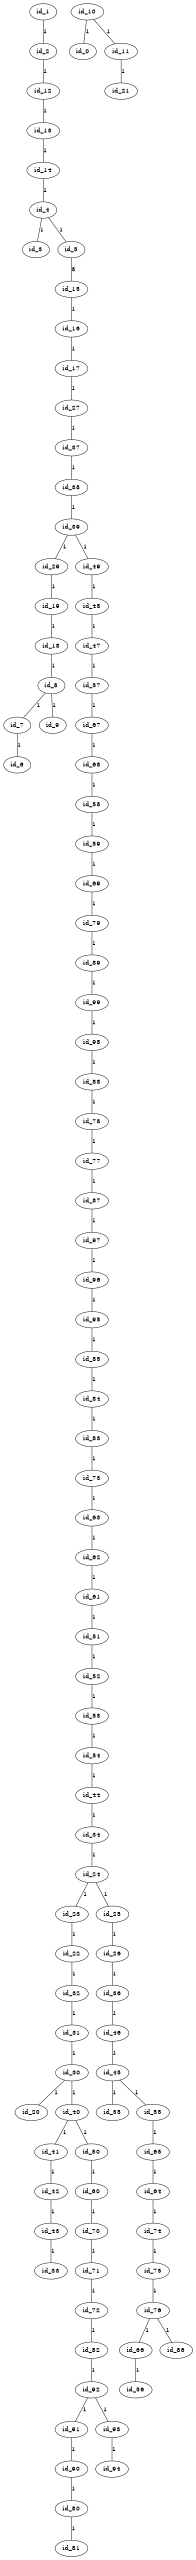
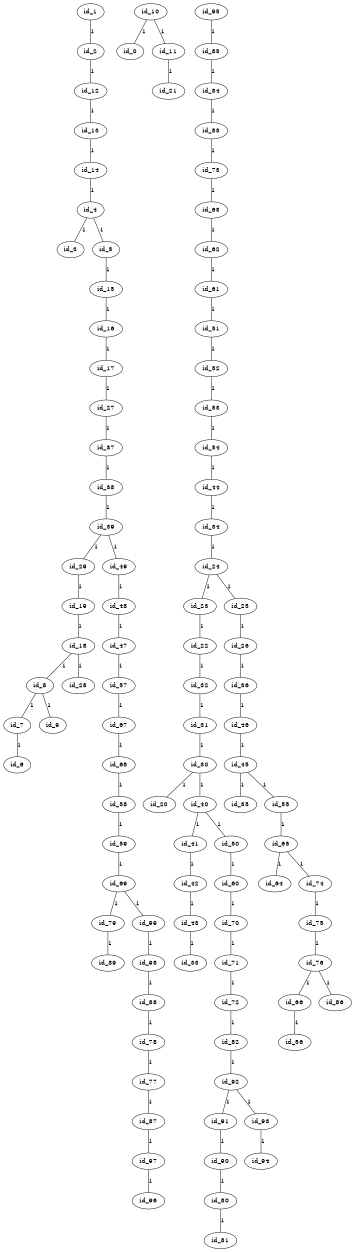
(74, 269) -> (108, 269)
none -> (78, 686)
(92, 983) -> (134, 904)
(92, 1300) -> none
(153, 2211) -> (298, 864)
